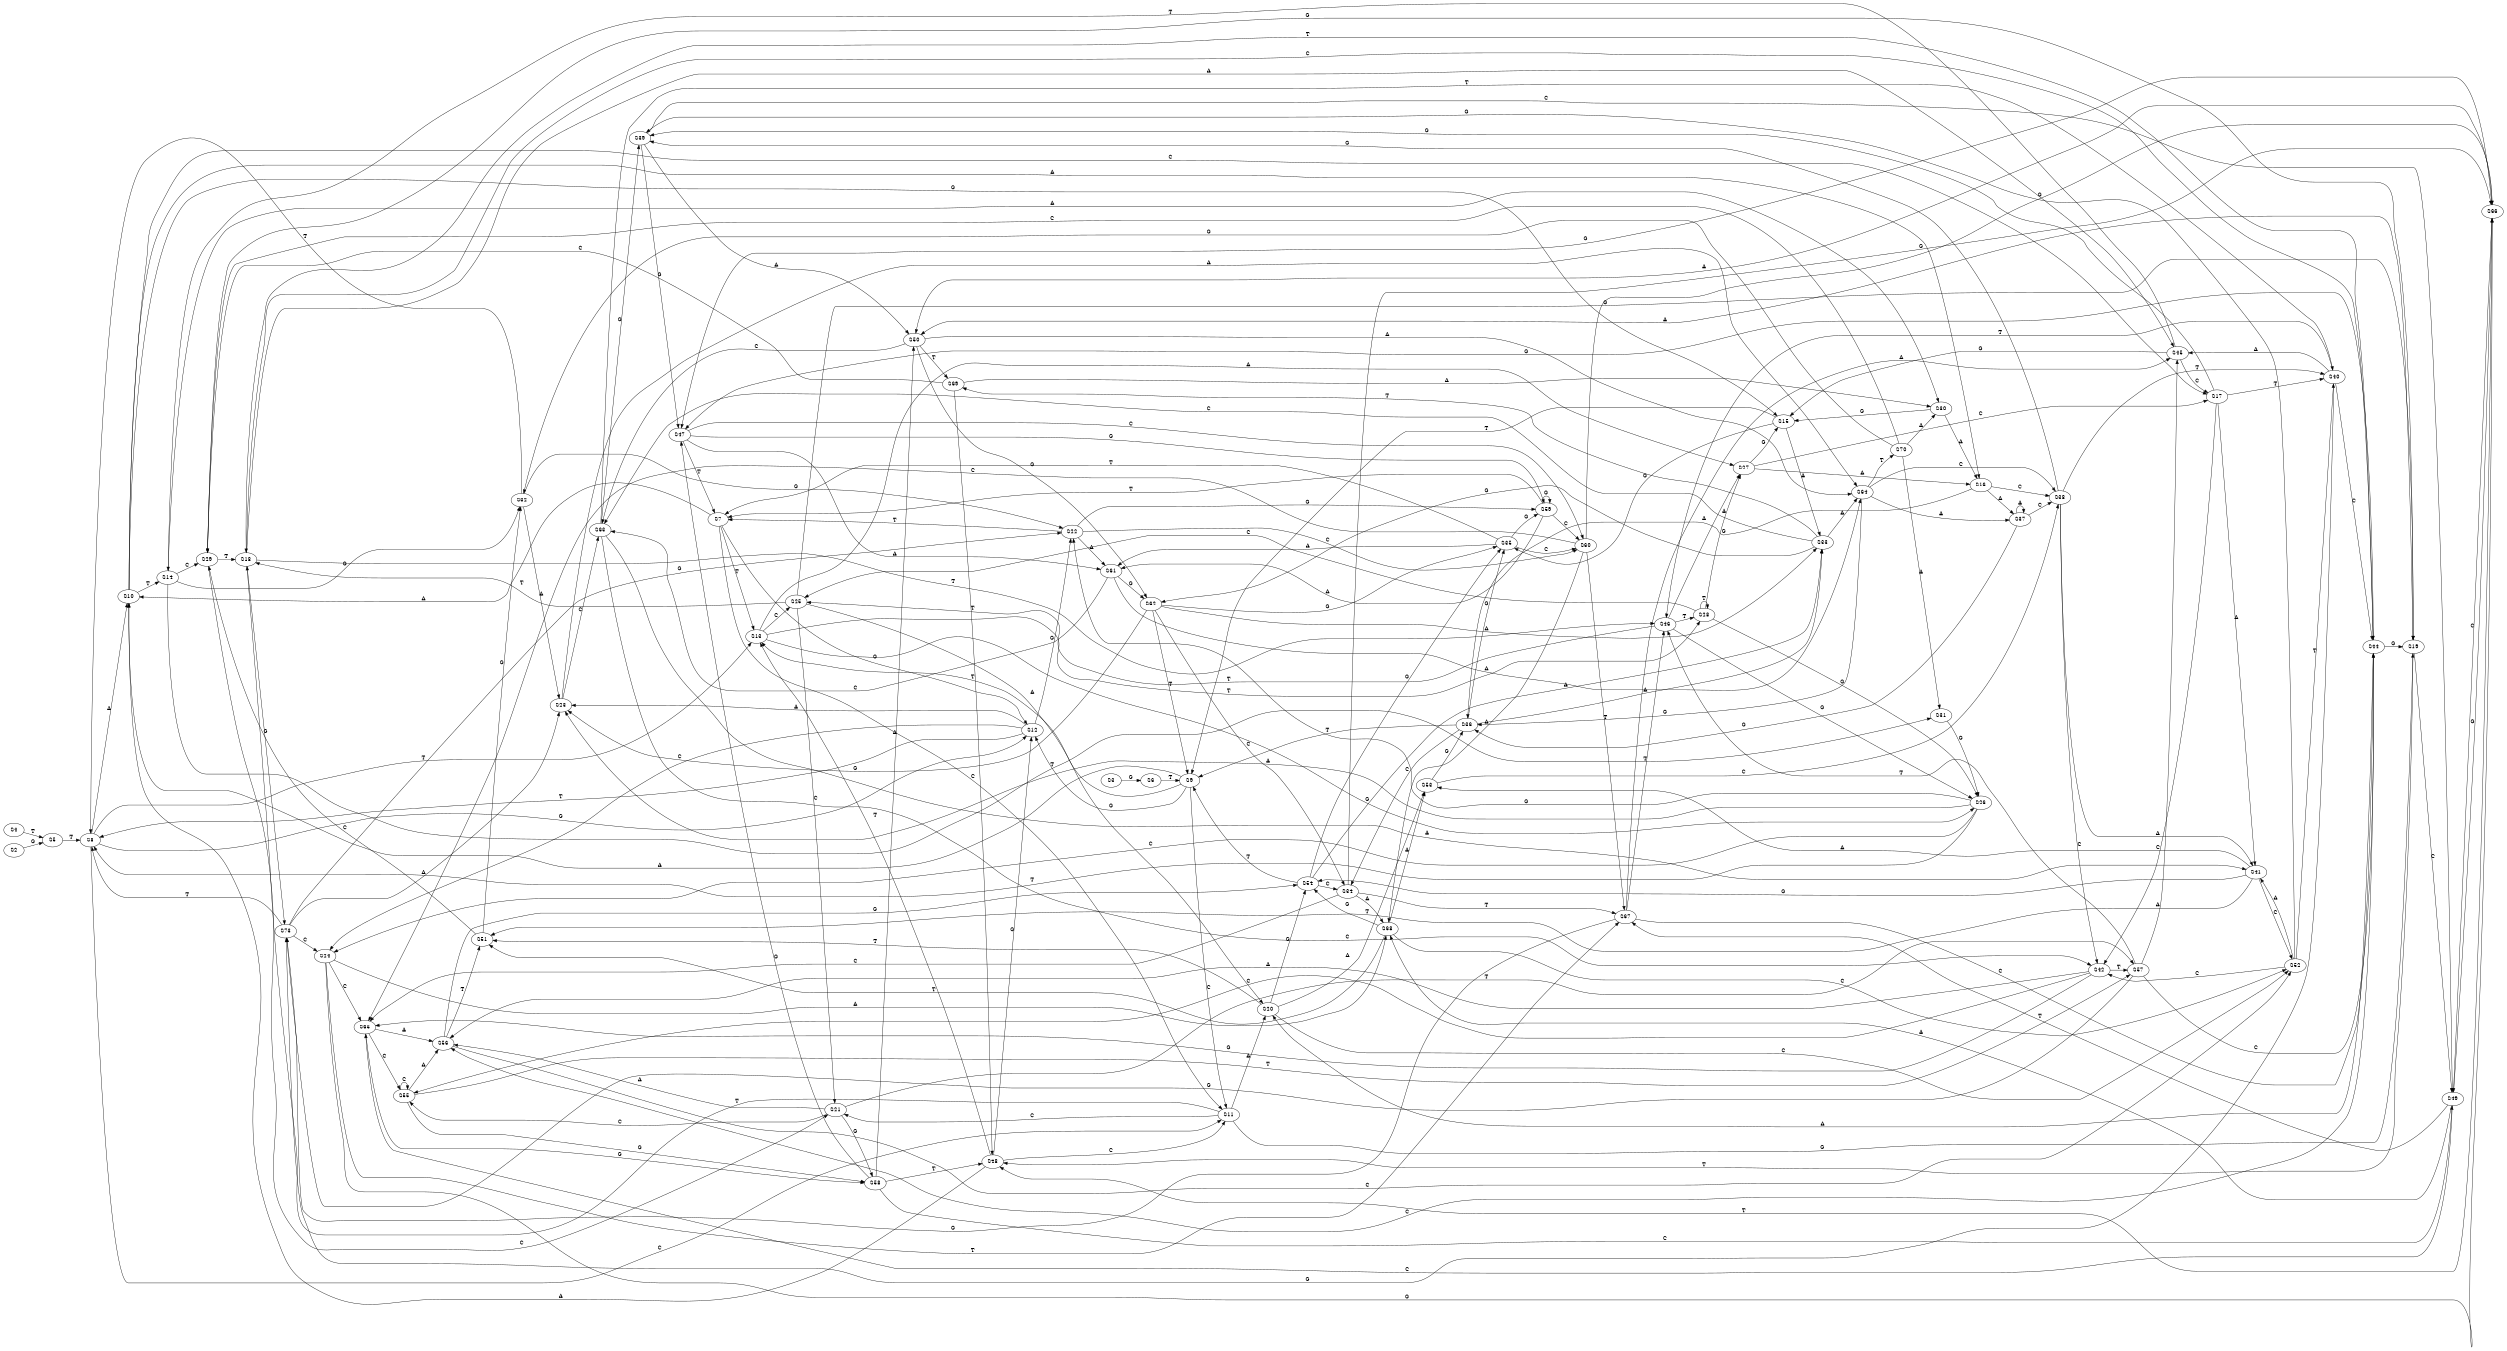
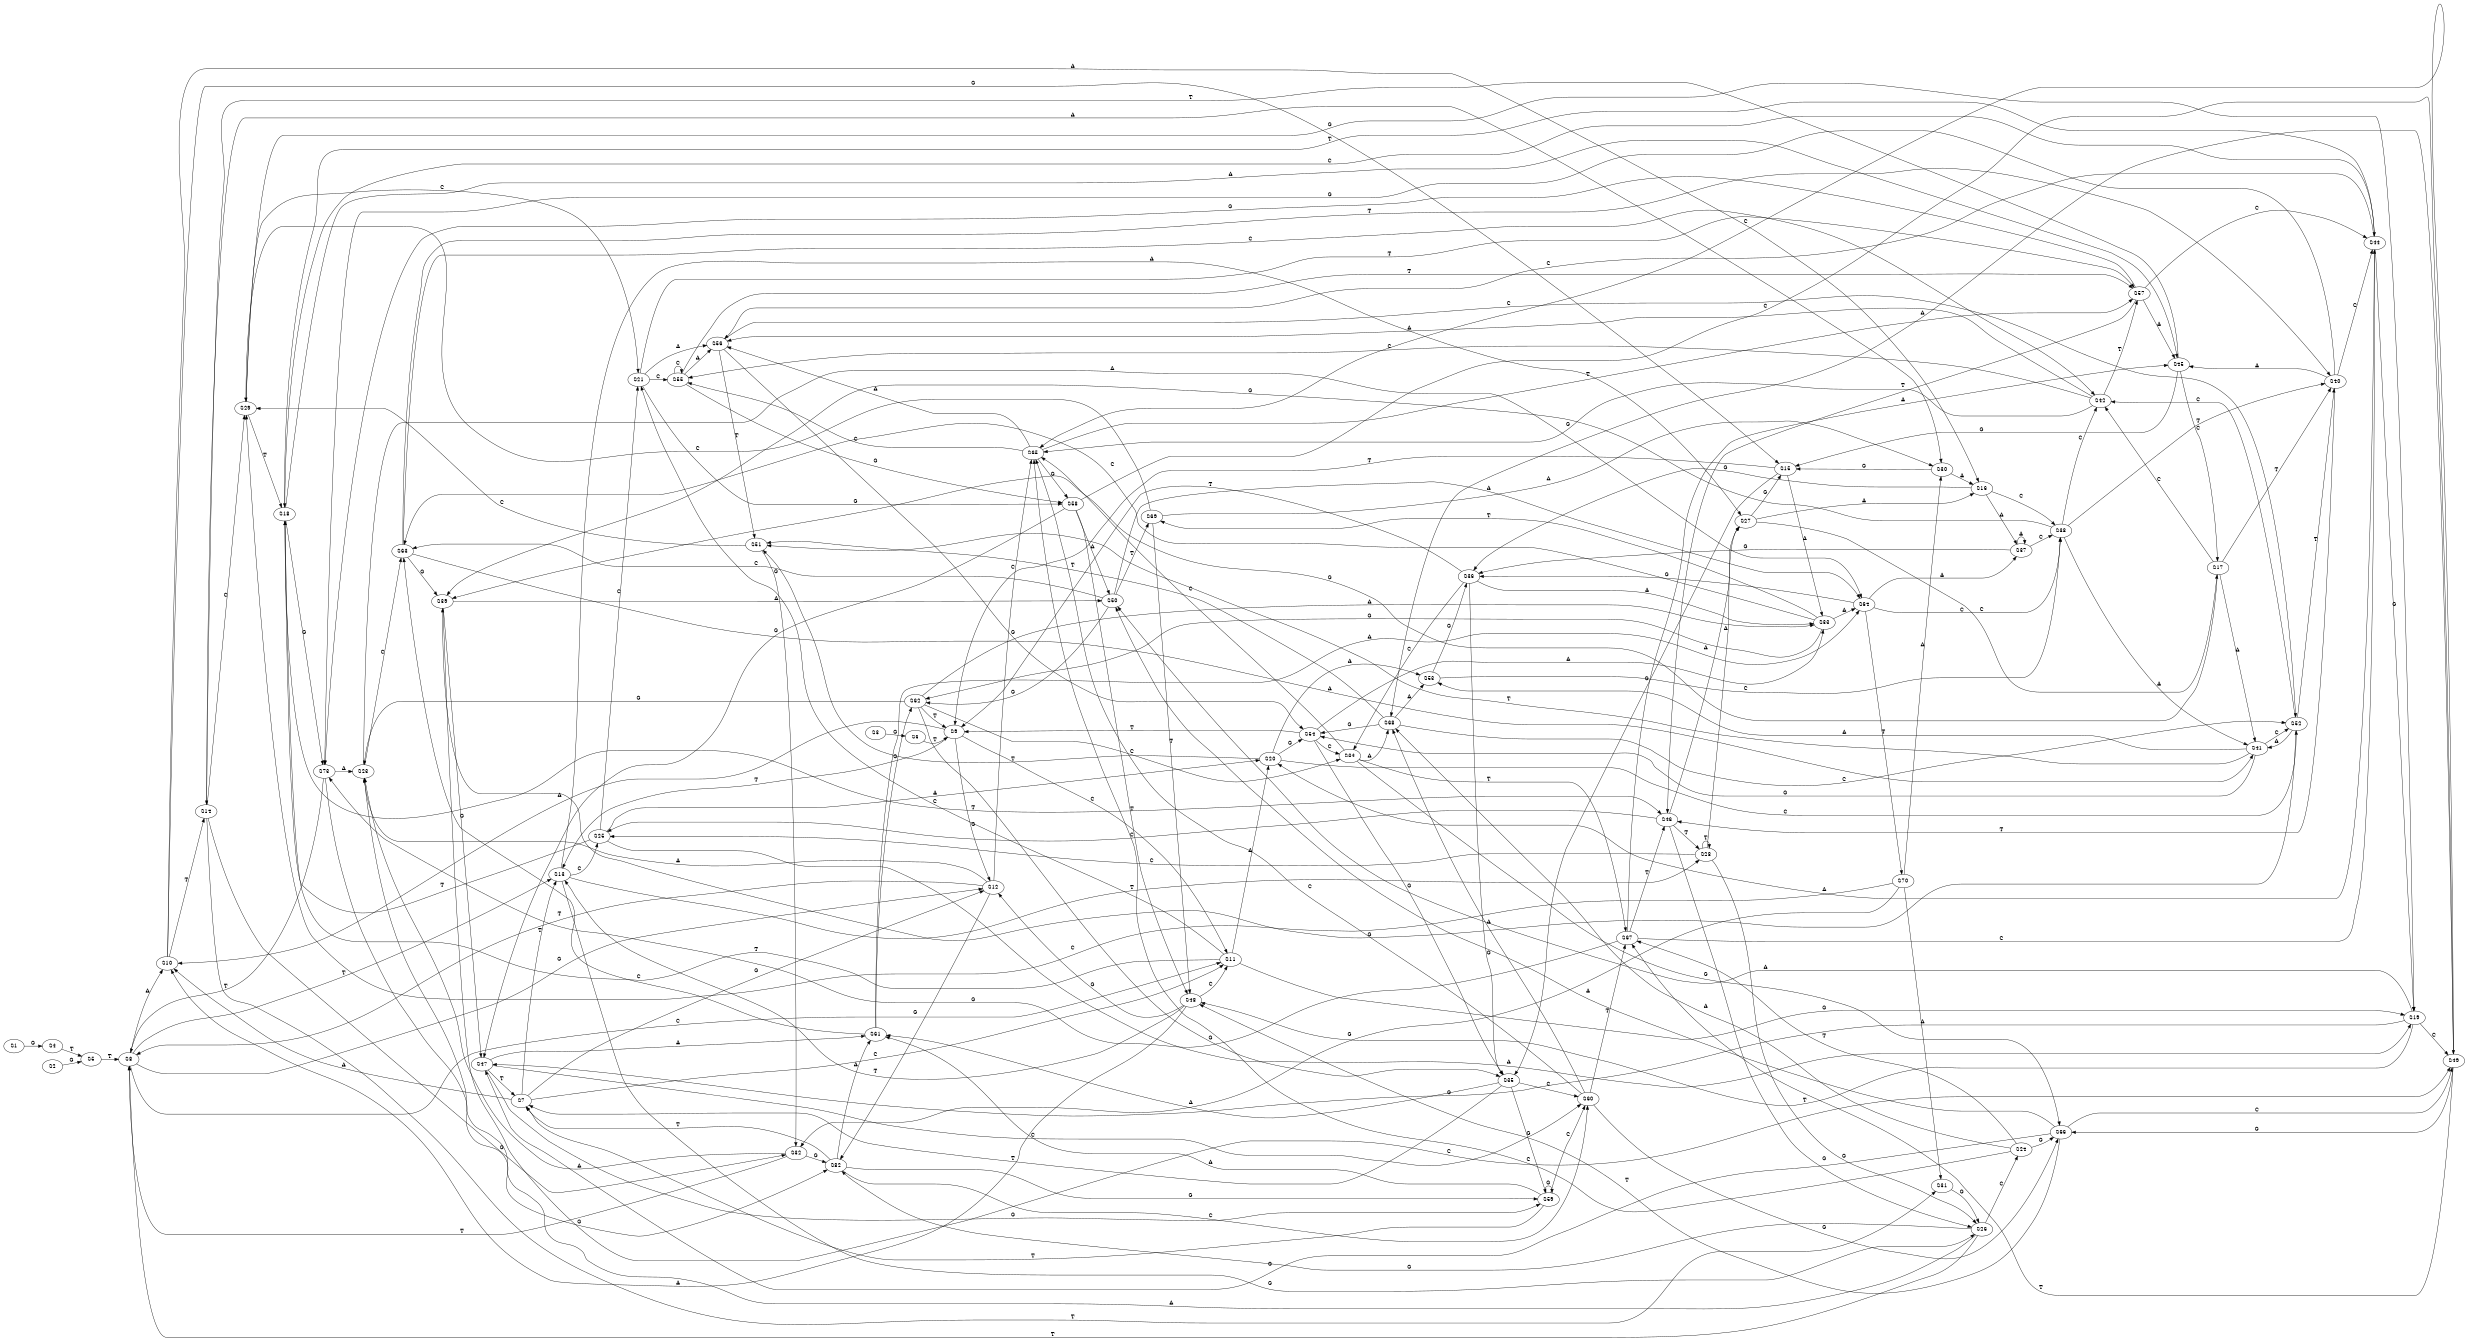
(1013, 160) -> none
(1606, 303) -> (1509, 1062)
(1682, 348) -> (1452, 1096)
none -> (1586, 380)
(1072, 532) -> (836, 1166)
(1229, 679) -> (1132, 835)
(658, 774) -> (1005, 672)
(304, 943) -> none
none -> (14, 1046)
